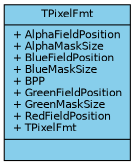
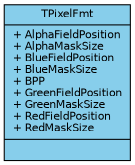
(45, 128) -> (54, 128)
